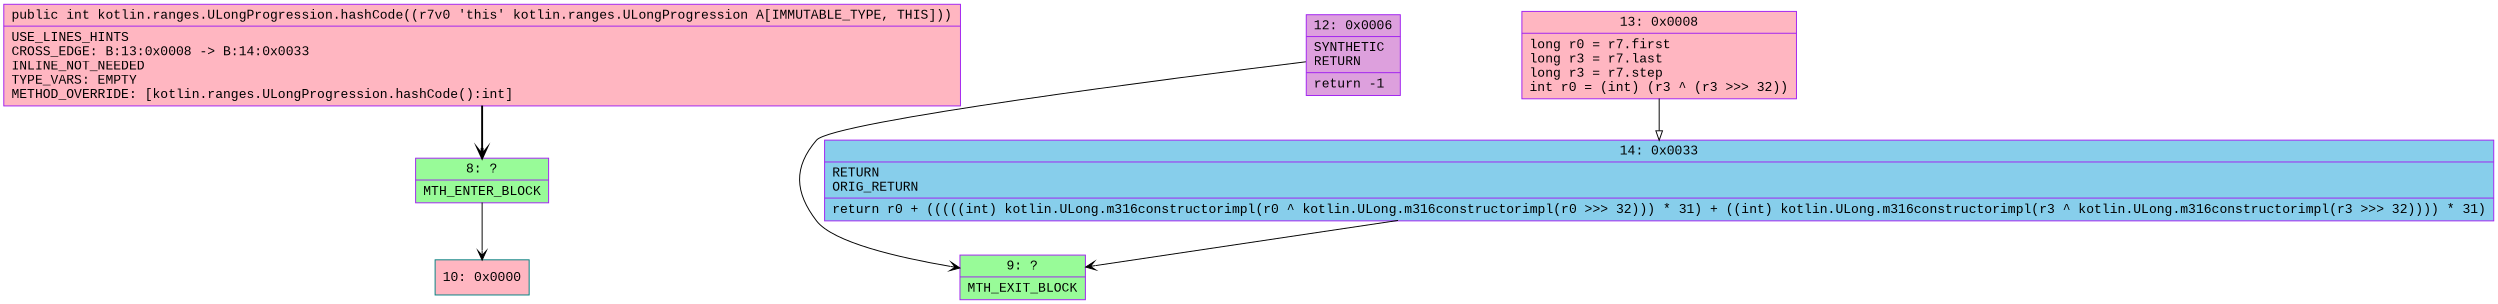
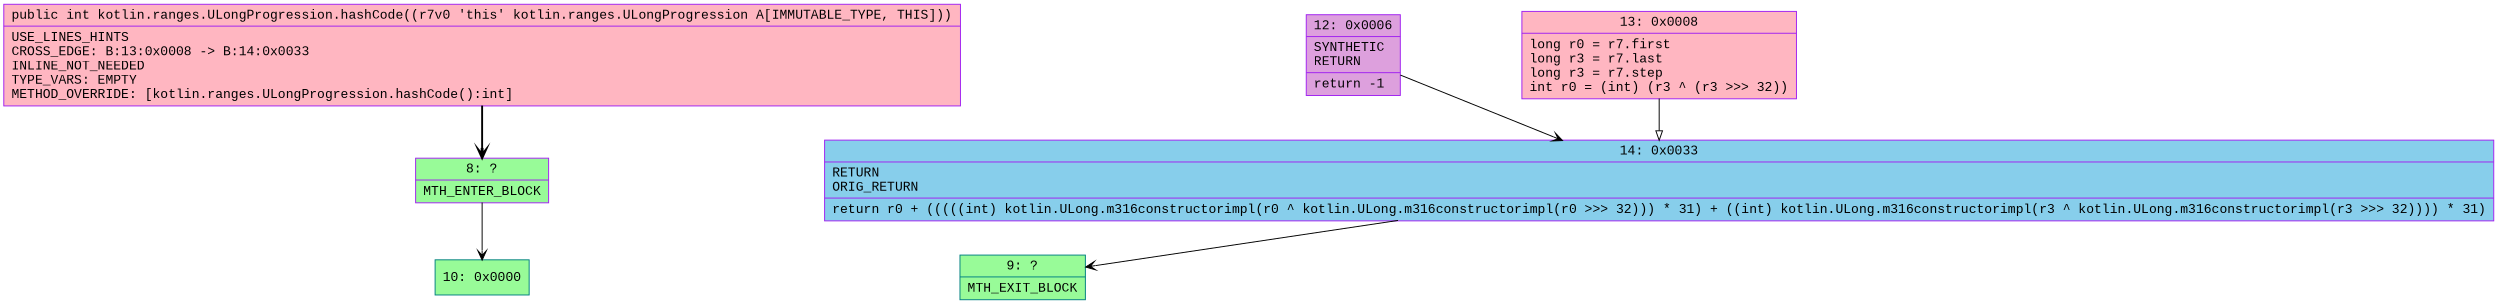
(945, 111) -> (1477, 106)
(482, 277) -> (482, 277)
(1023, 277) -> (1023, 277)
